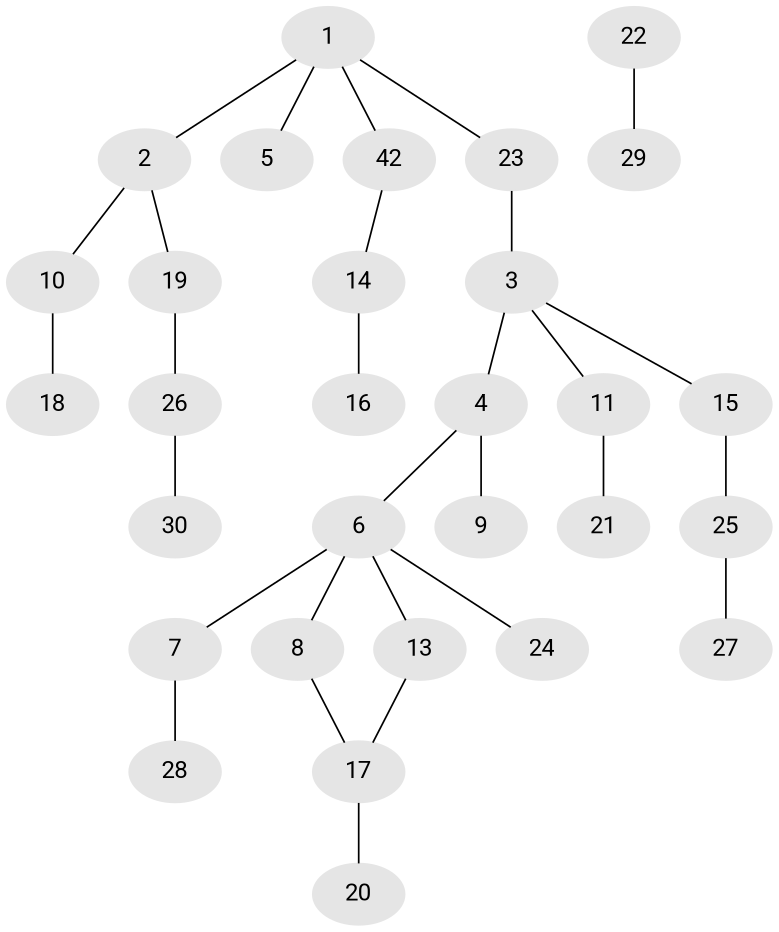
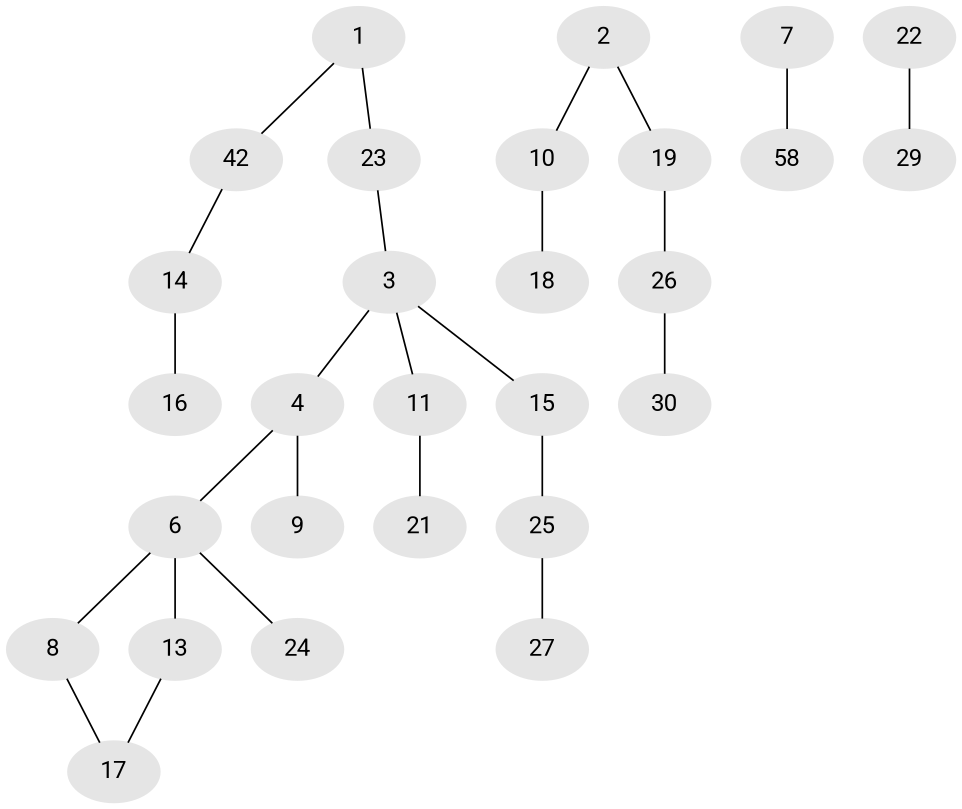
(236, 99) -> none
(267, 160) -> none
(267, 588) -> none
(175, 772) -> (787, 160)
(359, 894) -> none
